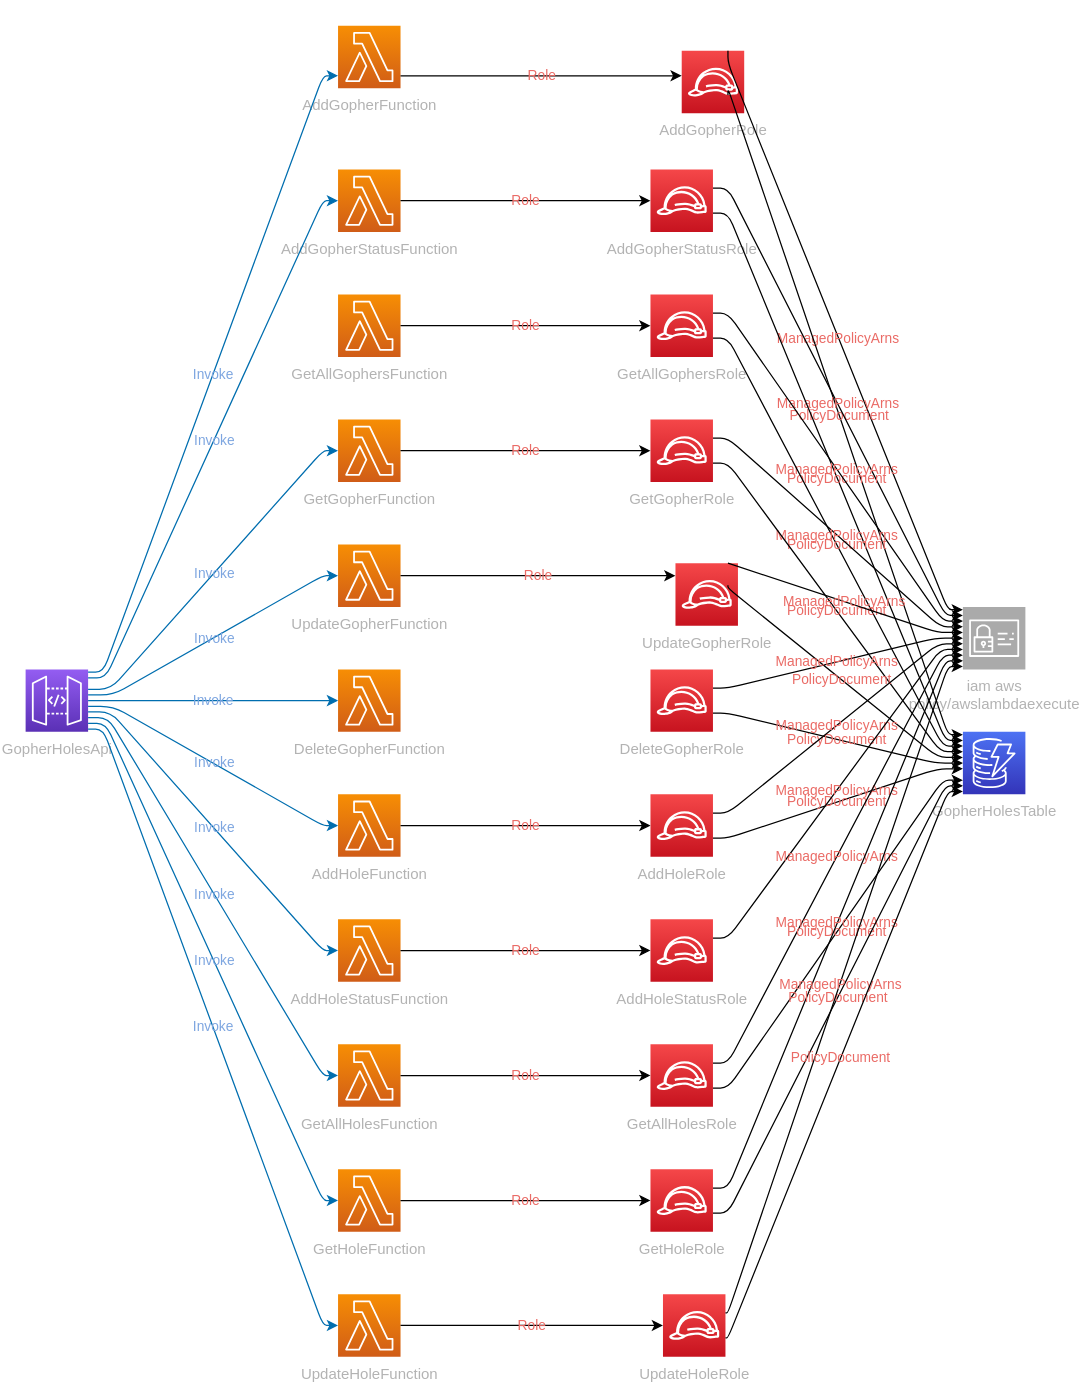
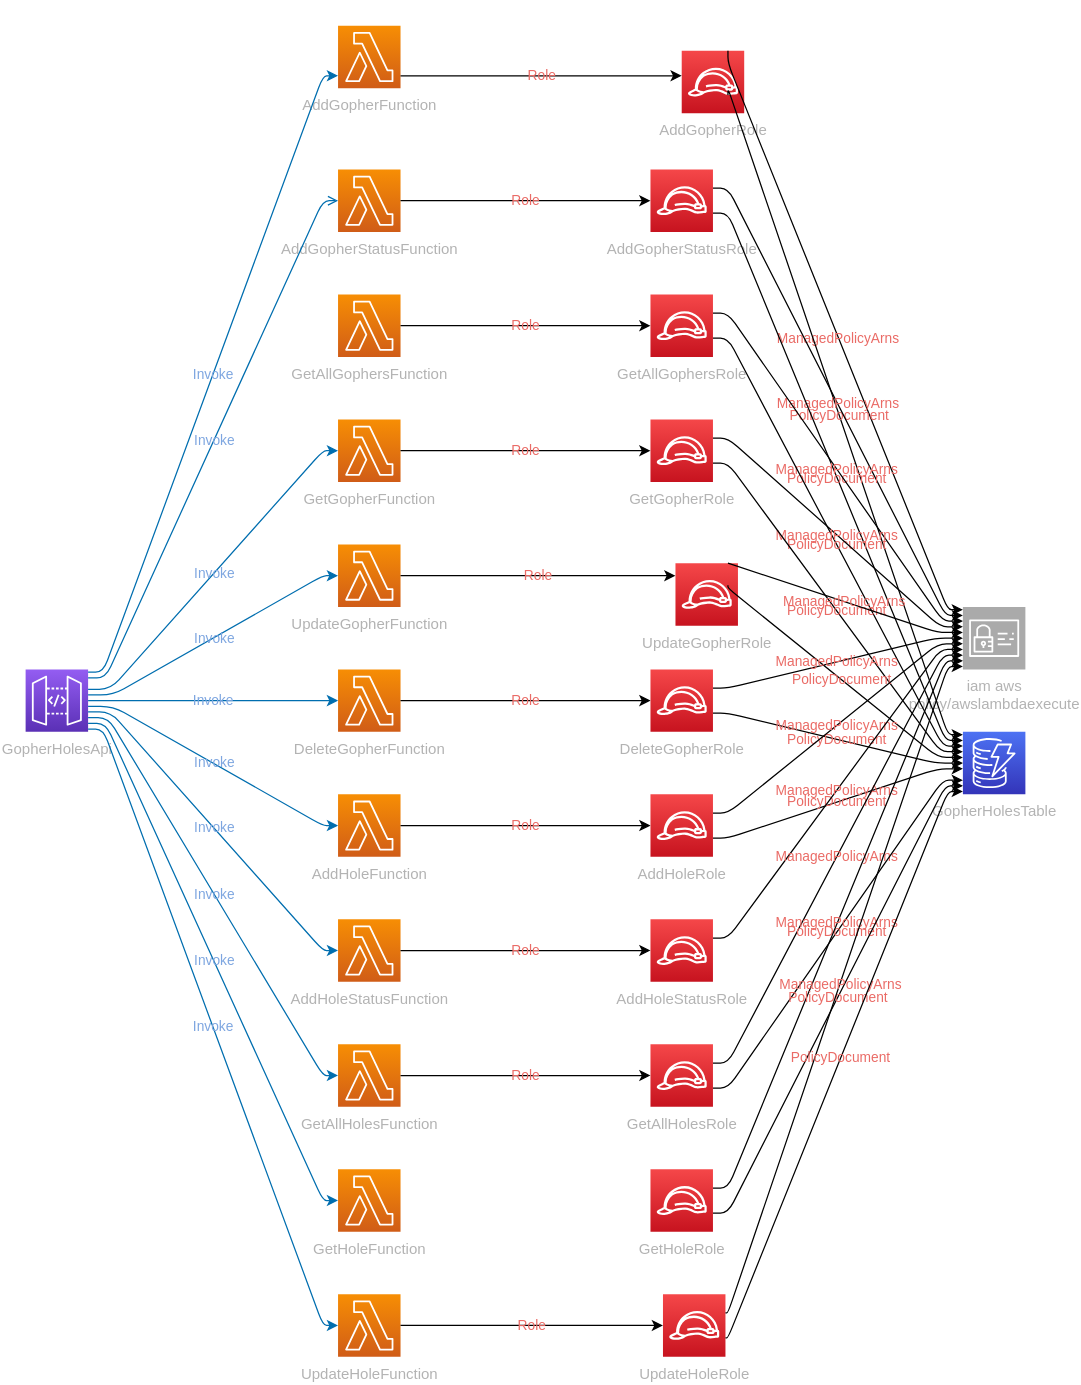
(325, 201) -> (328, 201)
none -> (522, 701)
(522, 1201) -> none
